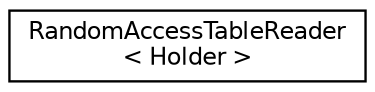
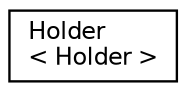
(187, 46) -> (93, 46)
